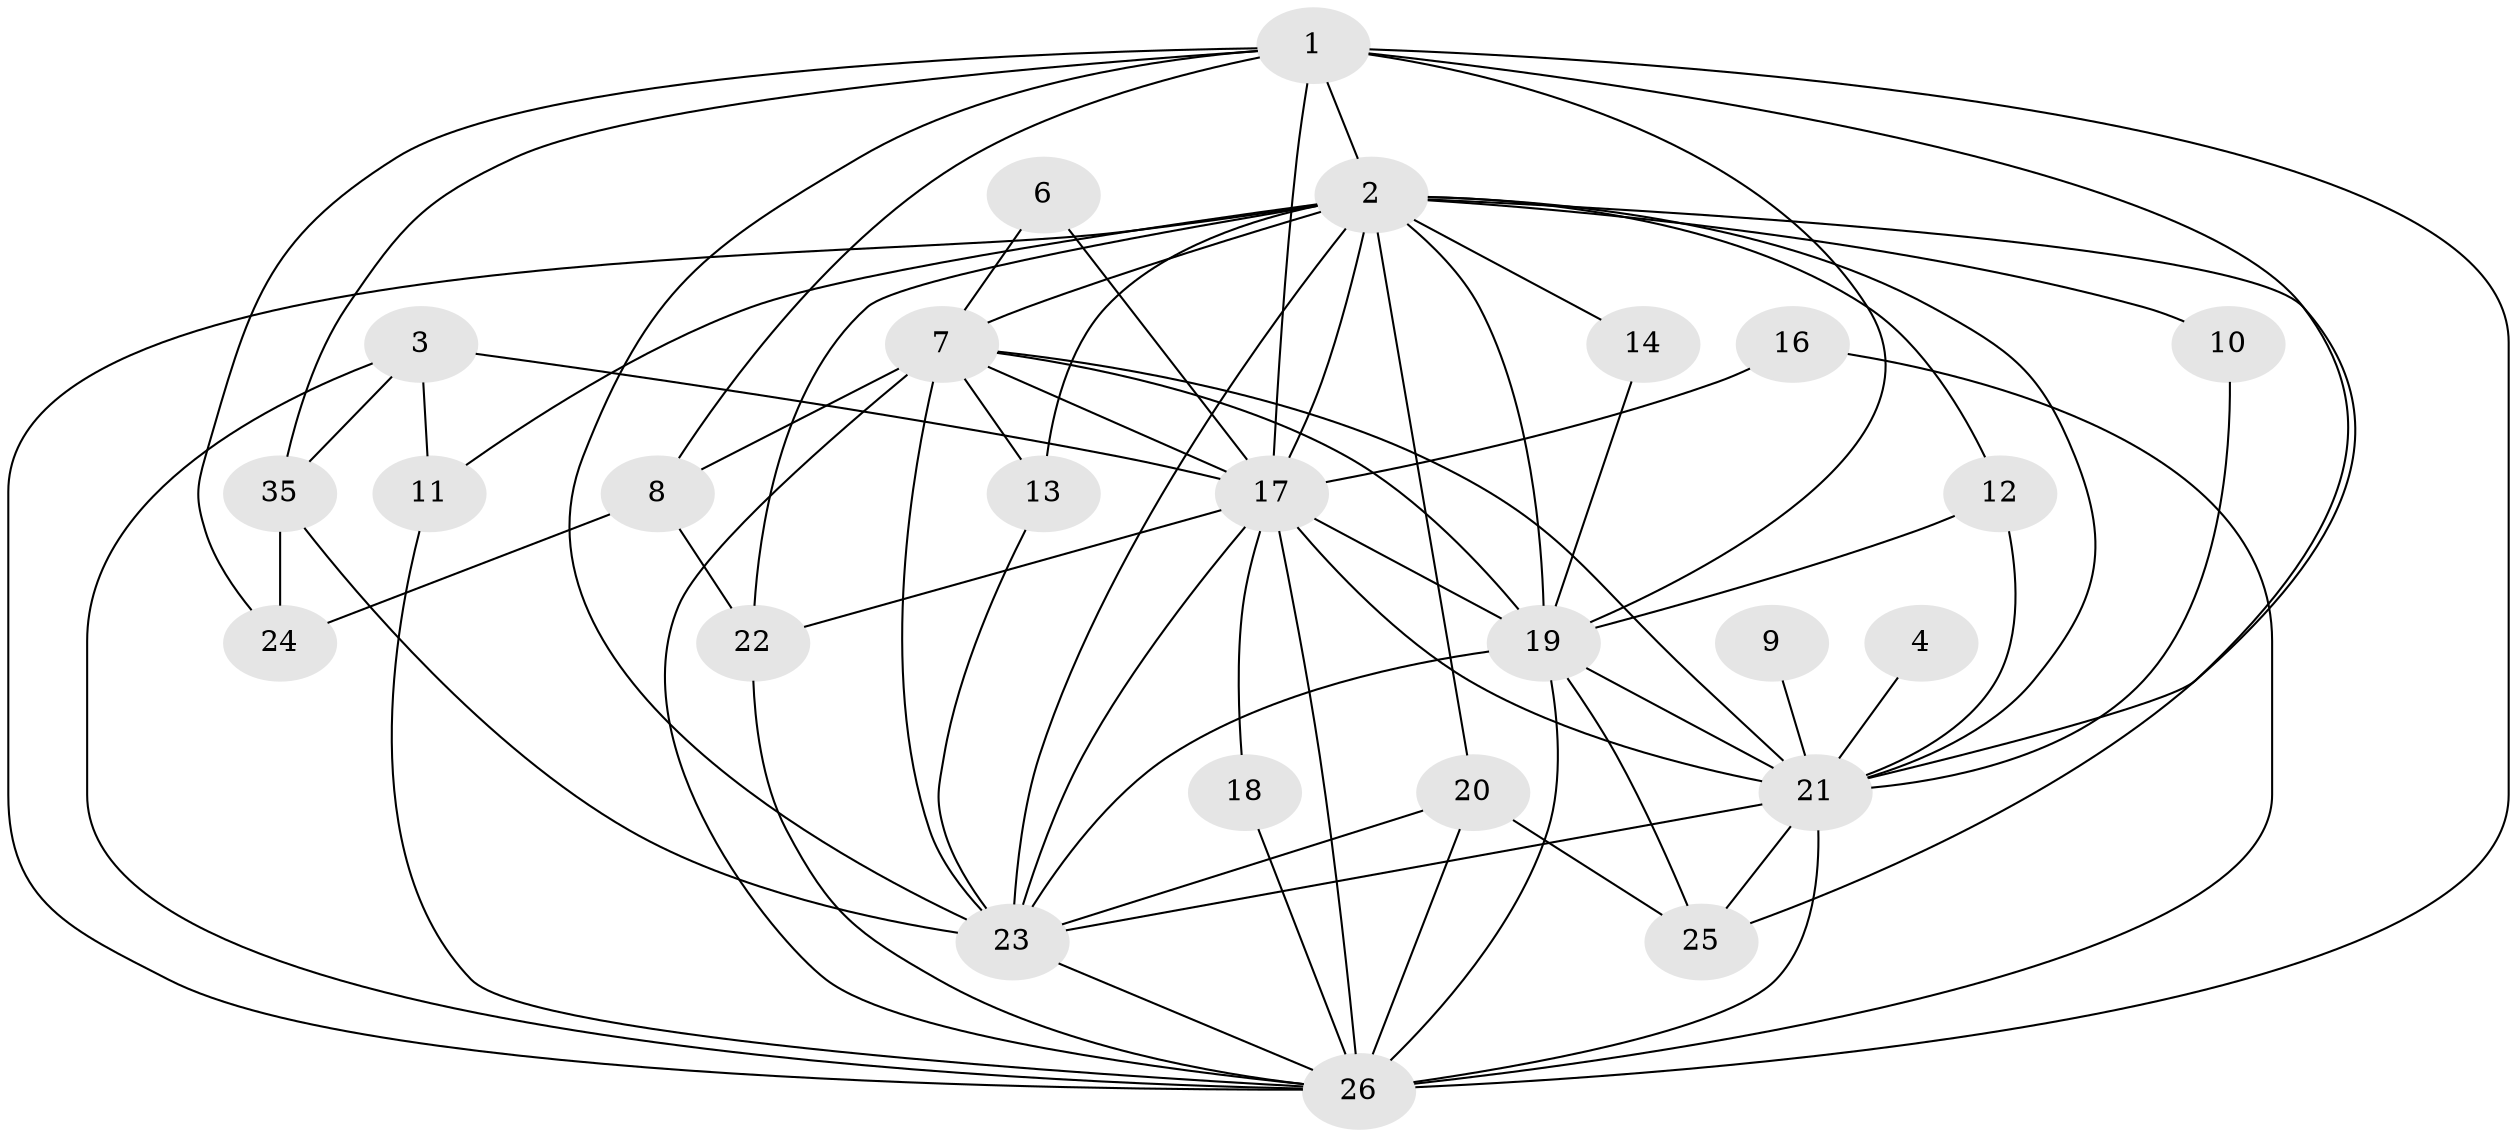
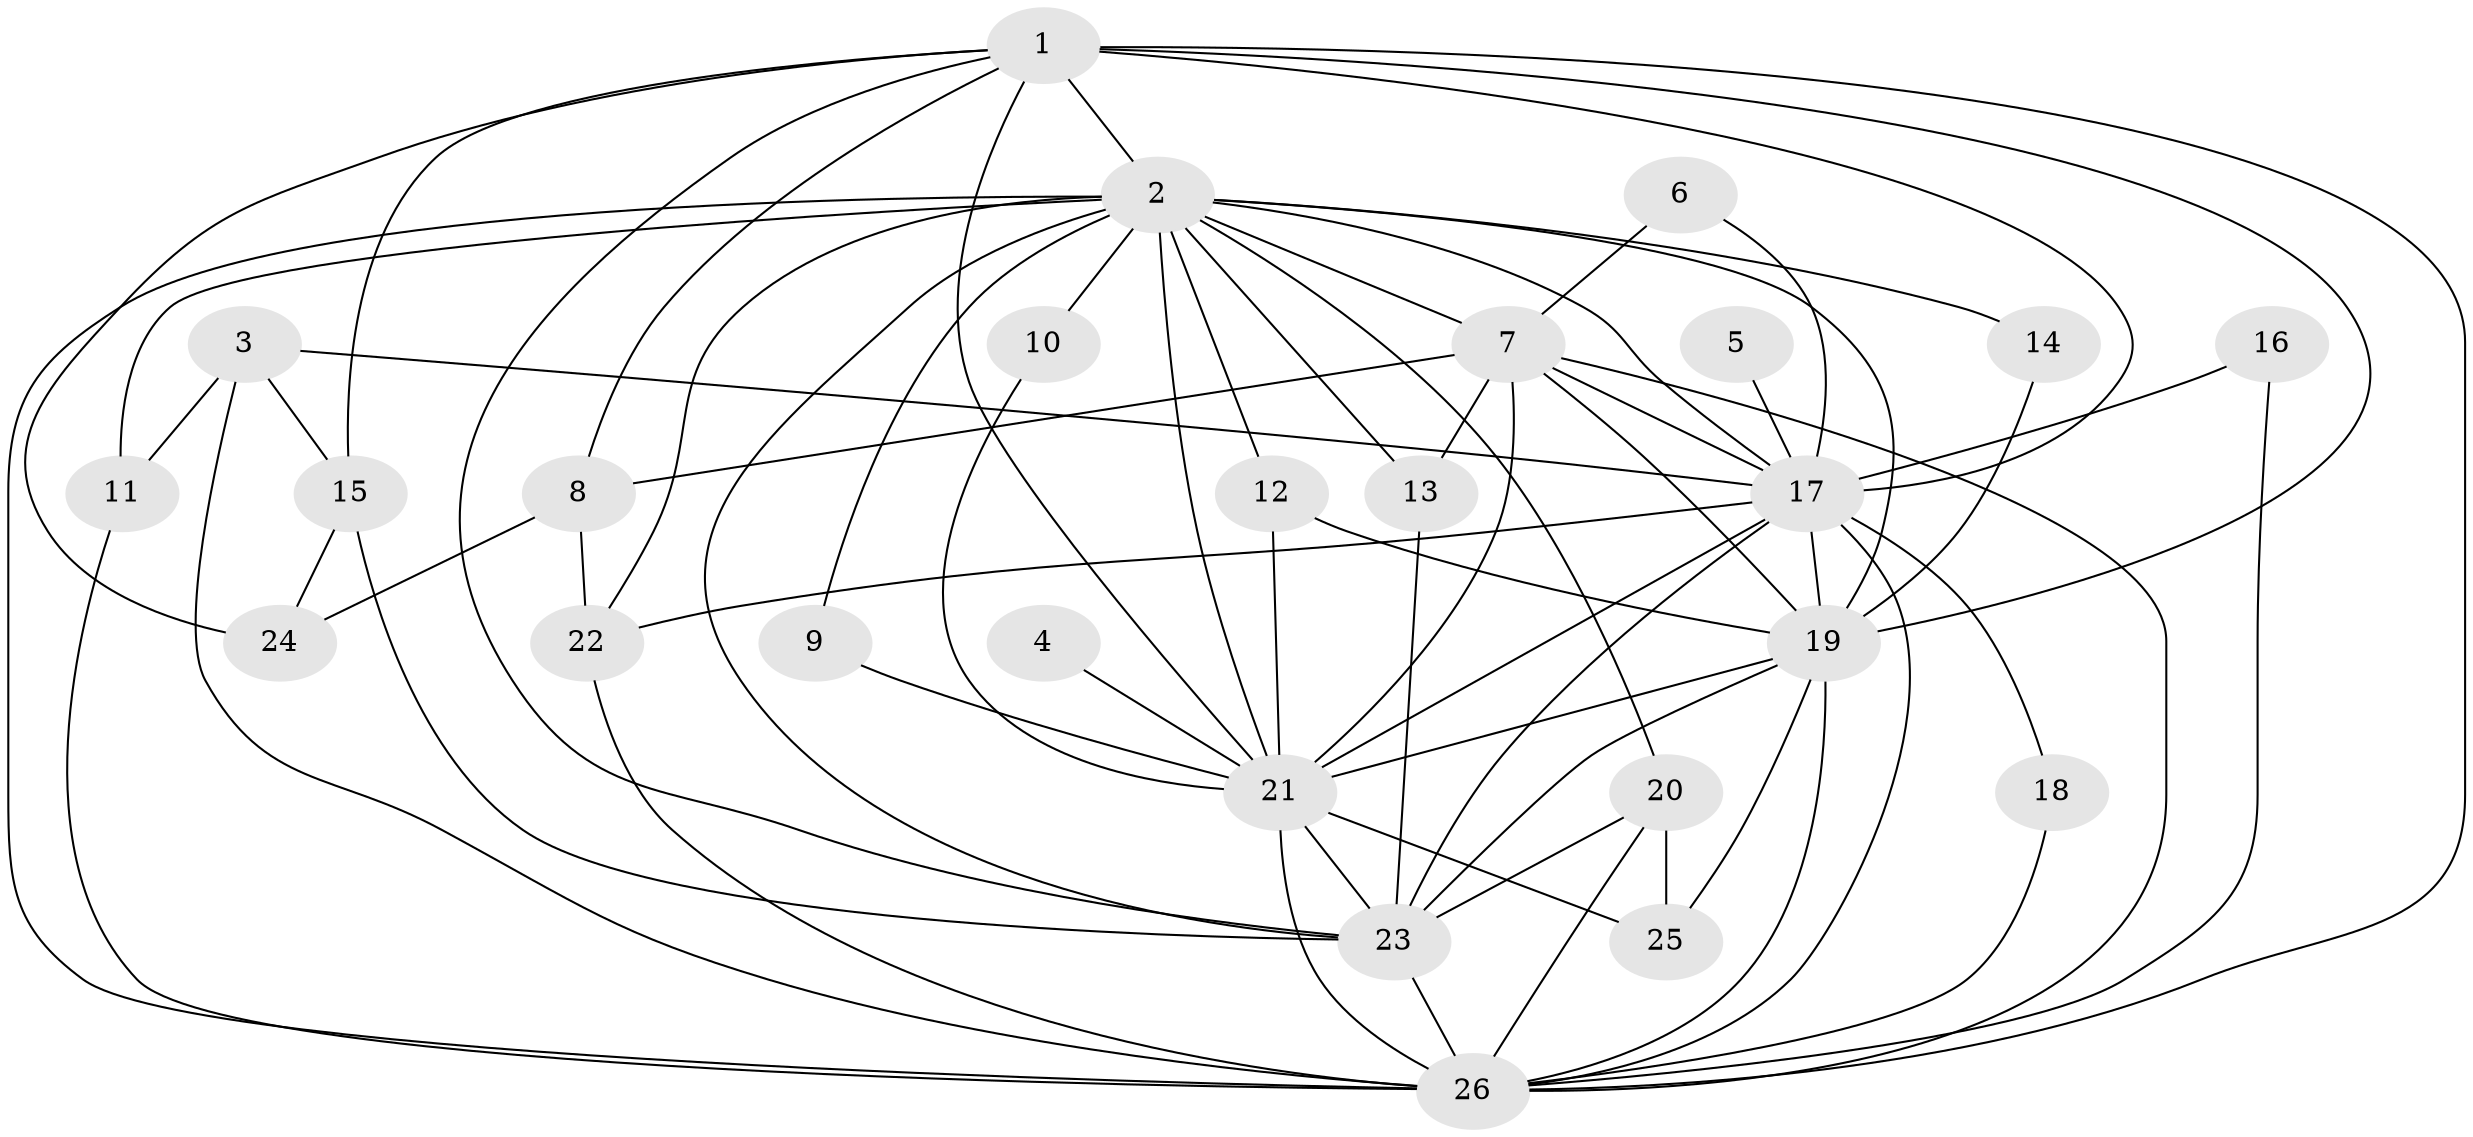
(2249, 282) -> (920, 374)
none -> (1737, 344)
(280, 494) -> (351, 494)
(903, 654) -> none
